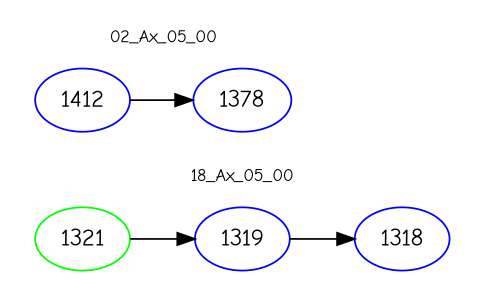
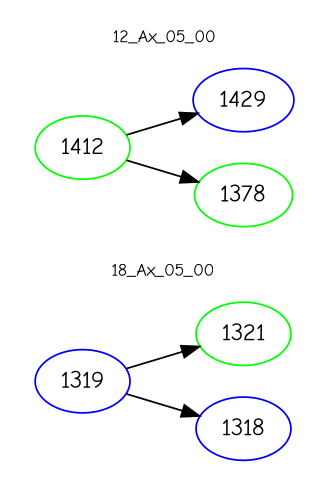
(163, 38) -> (164, 38)
(83, 100) -> (83, 148)
(242, 100) -> (244, 195)
none -> (244, 100)
(154, 239) -> (154, 360)
